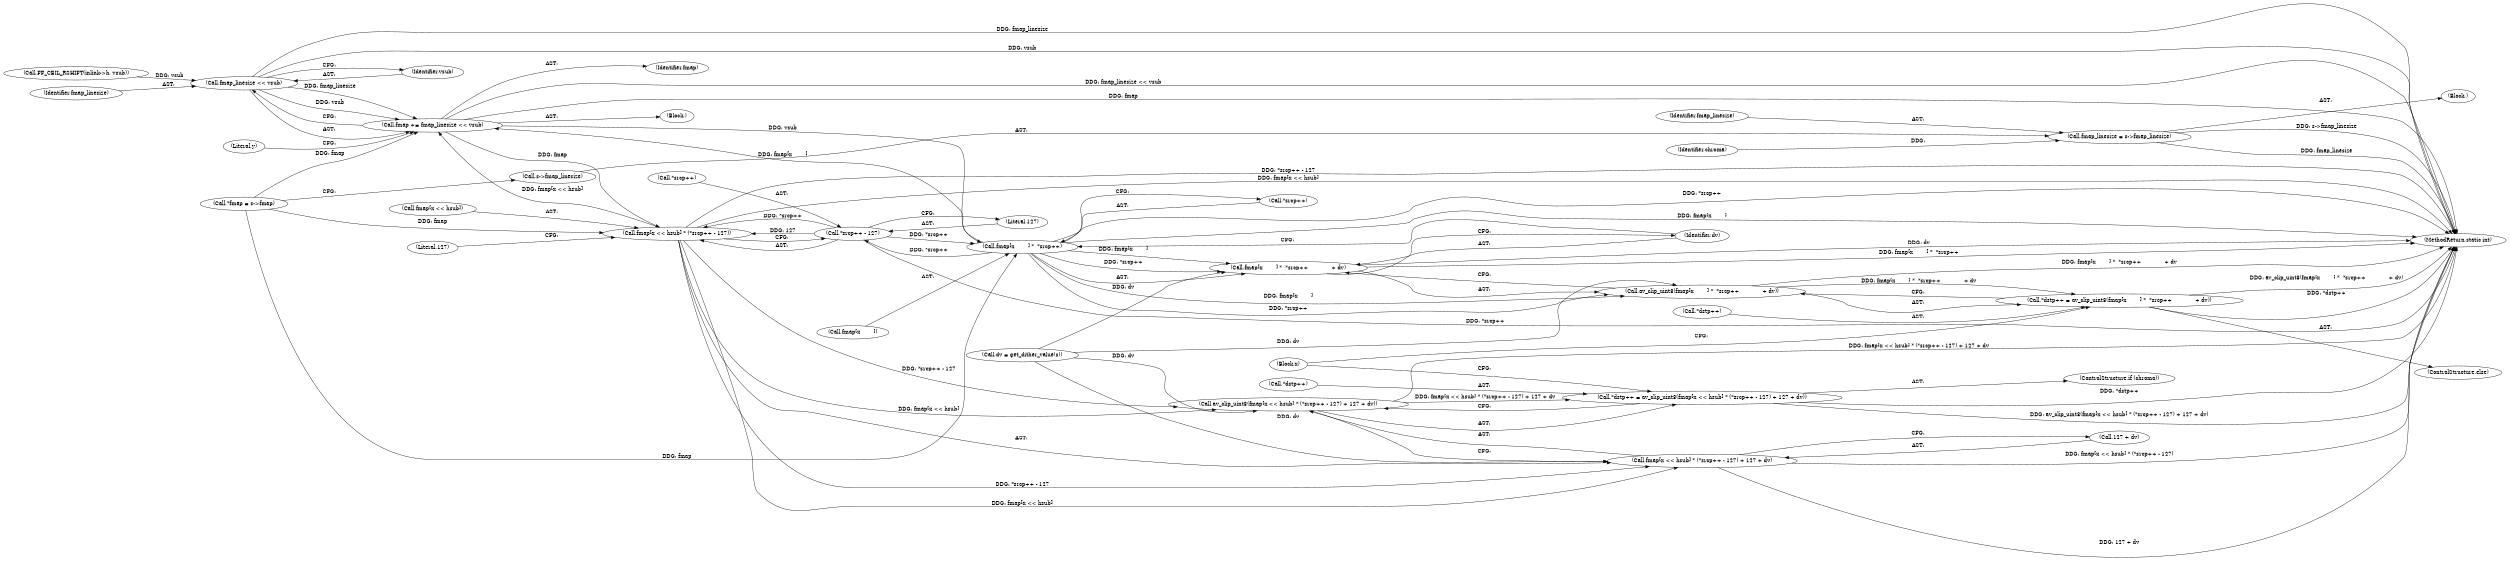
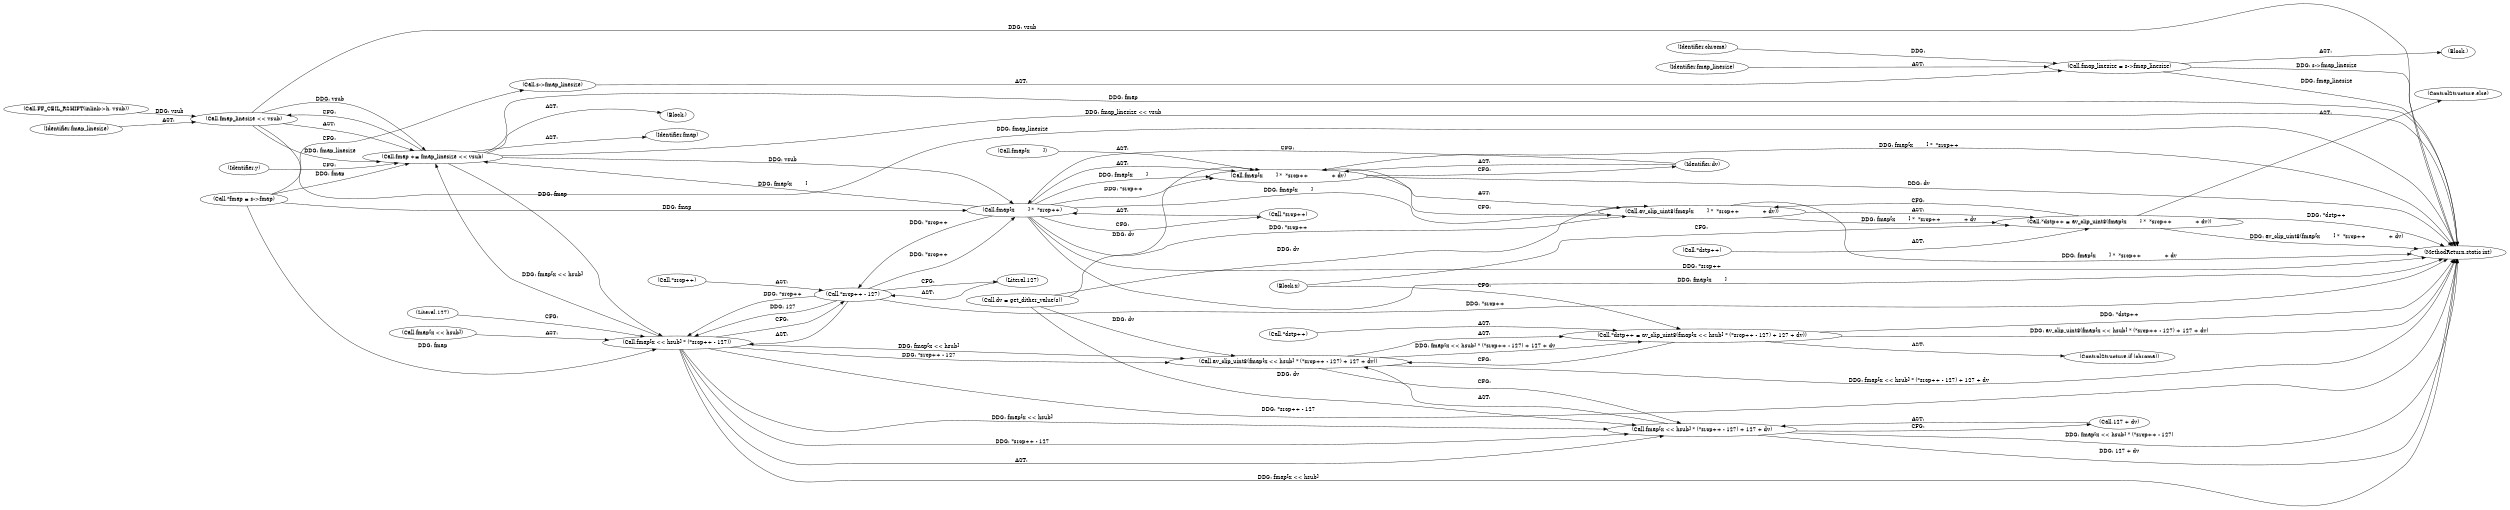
(433, 72) -> none
(244, 147) -> (244, 168)
(936, 291) -> (1155, 155)
